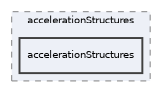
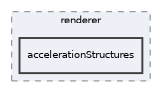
(81, 21) -> (81, 21)
